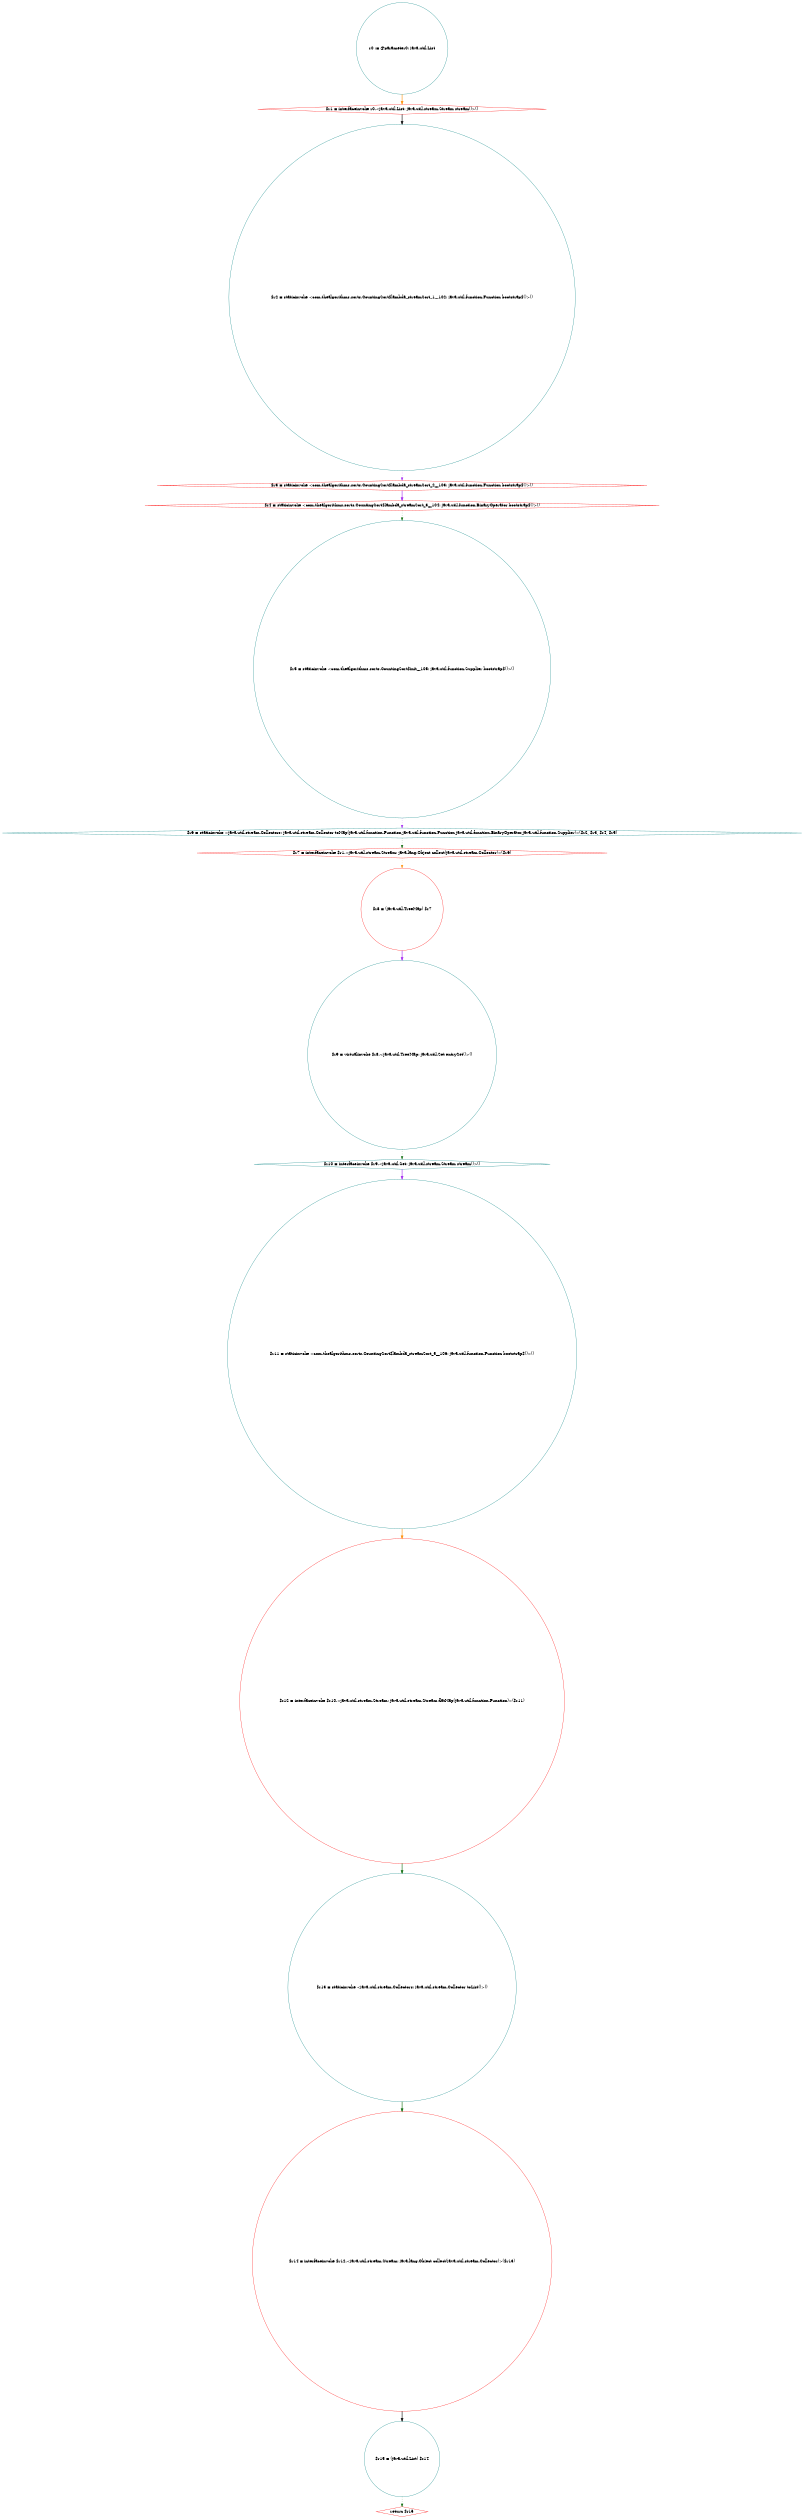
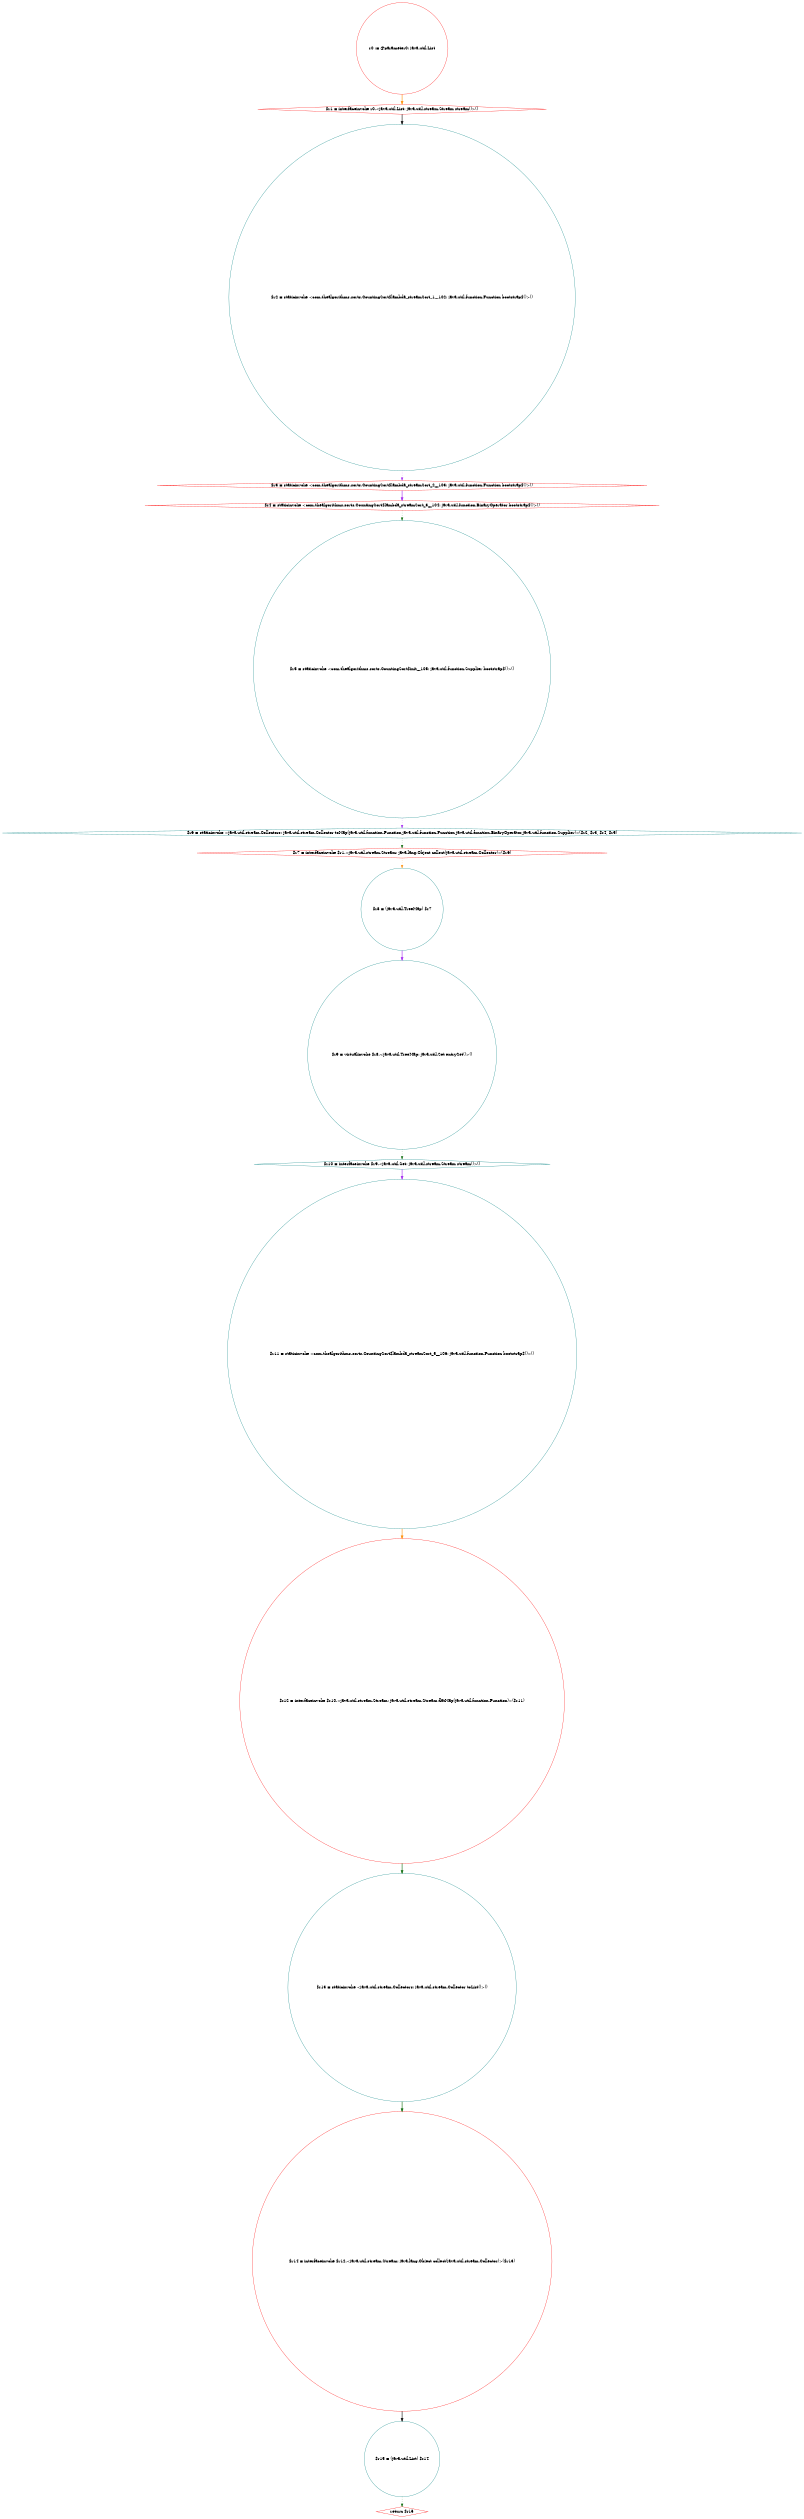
(402, 48) -> (402, 48)
(402, 909) -> (402, 909)
